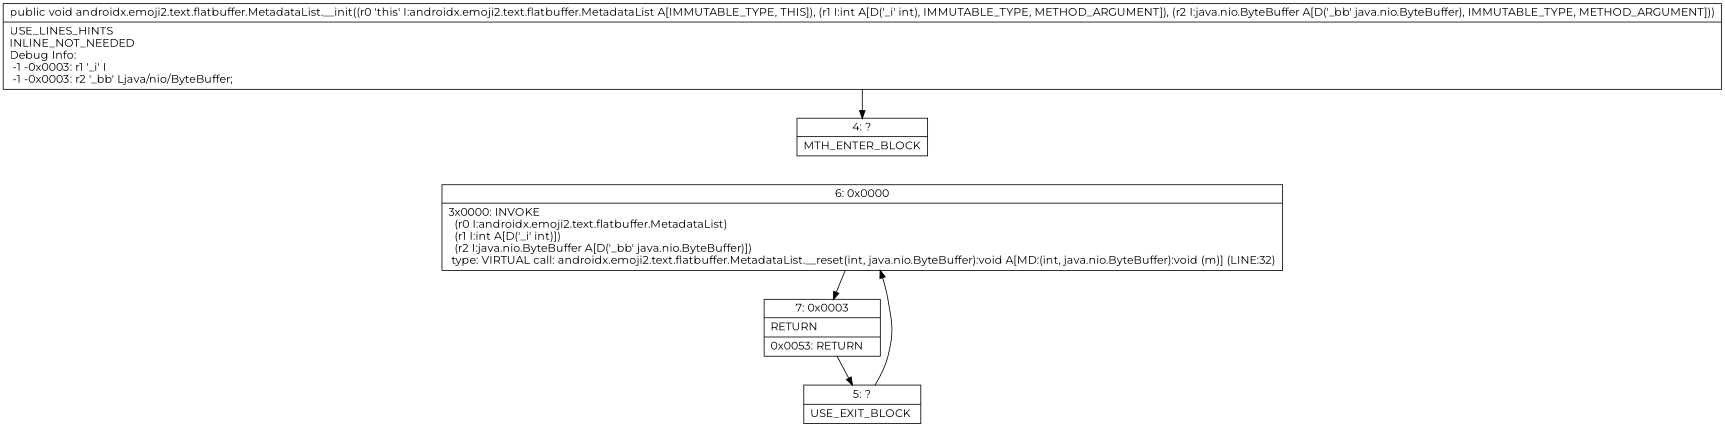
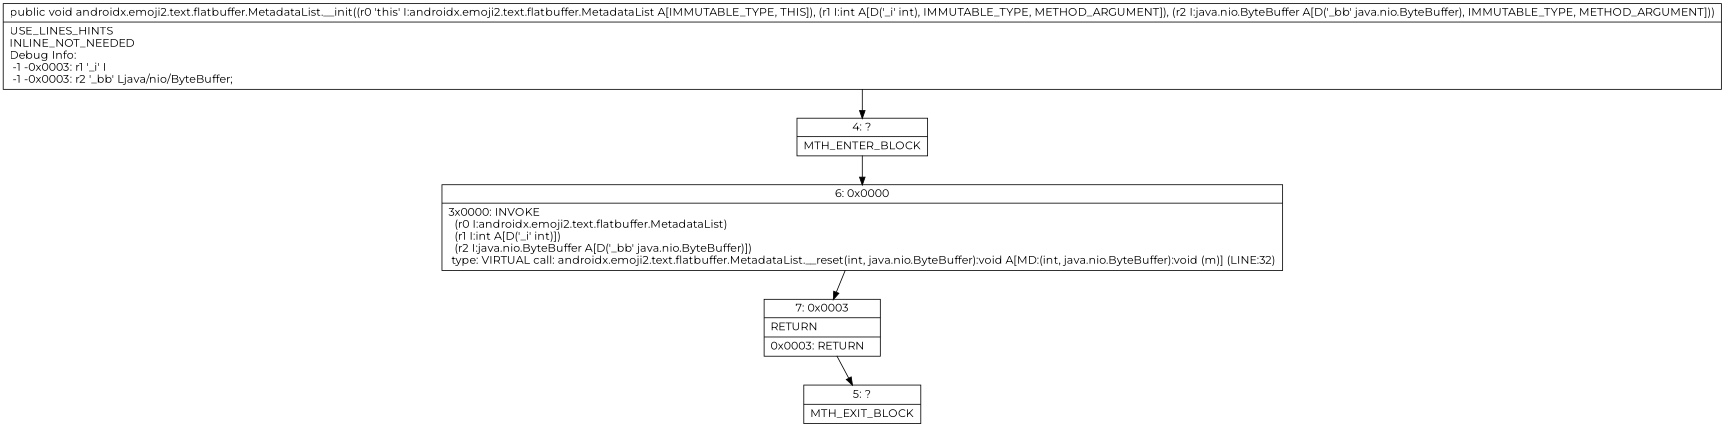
(892, 333) -> (862, 166)
(821, 346) -> (822, 346)
(861, 414) -> (862, 414)
